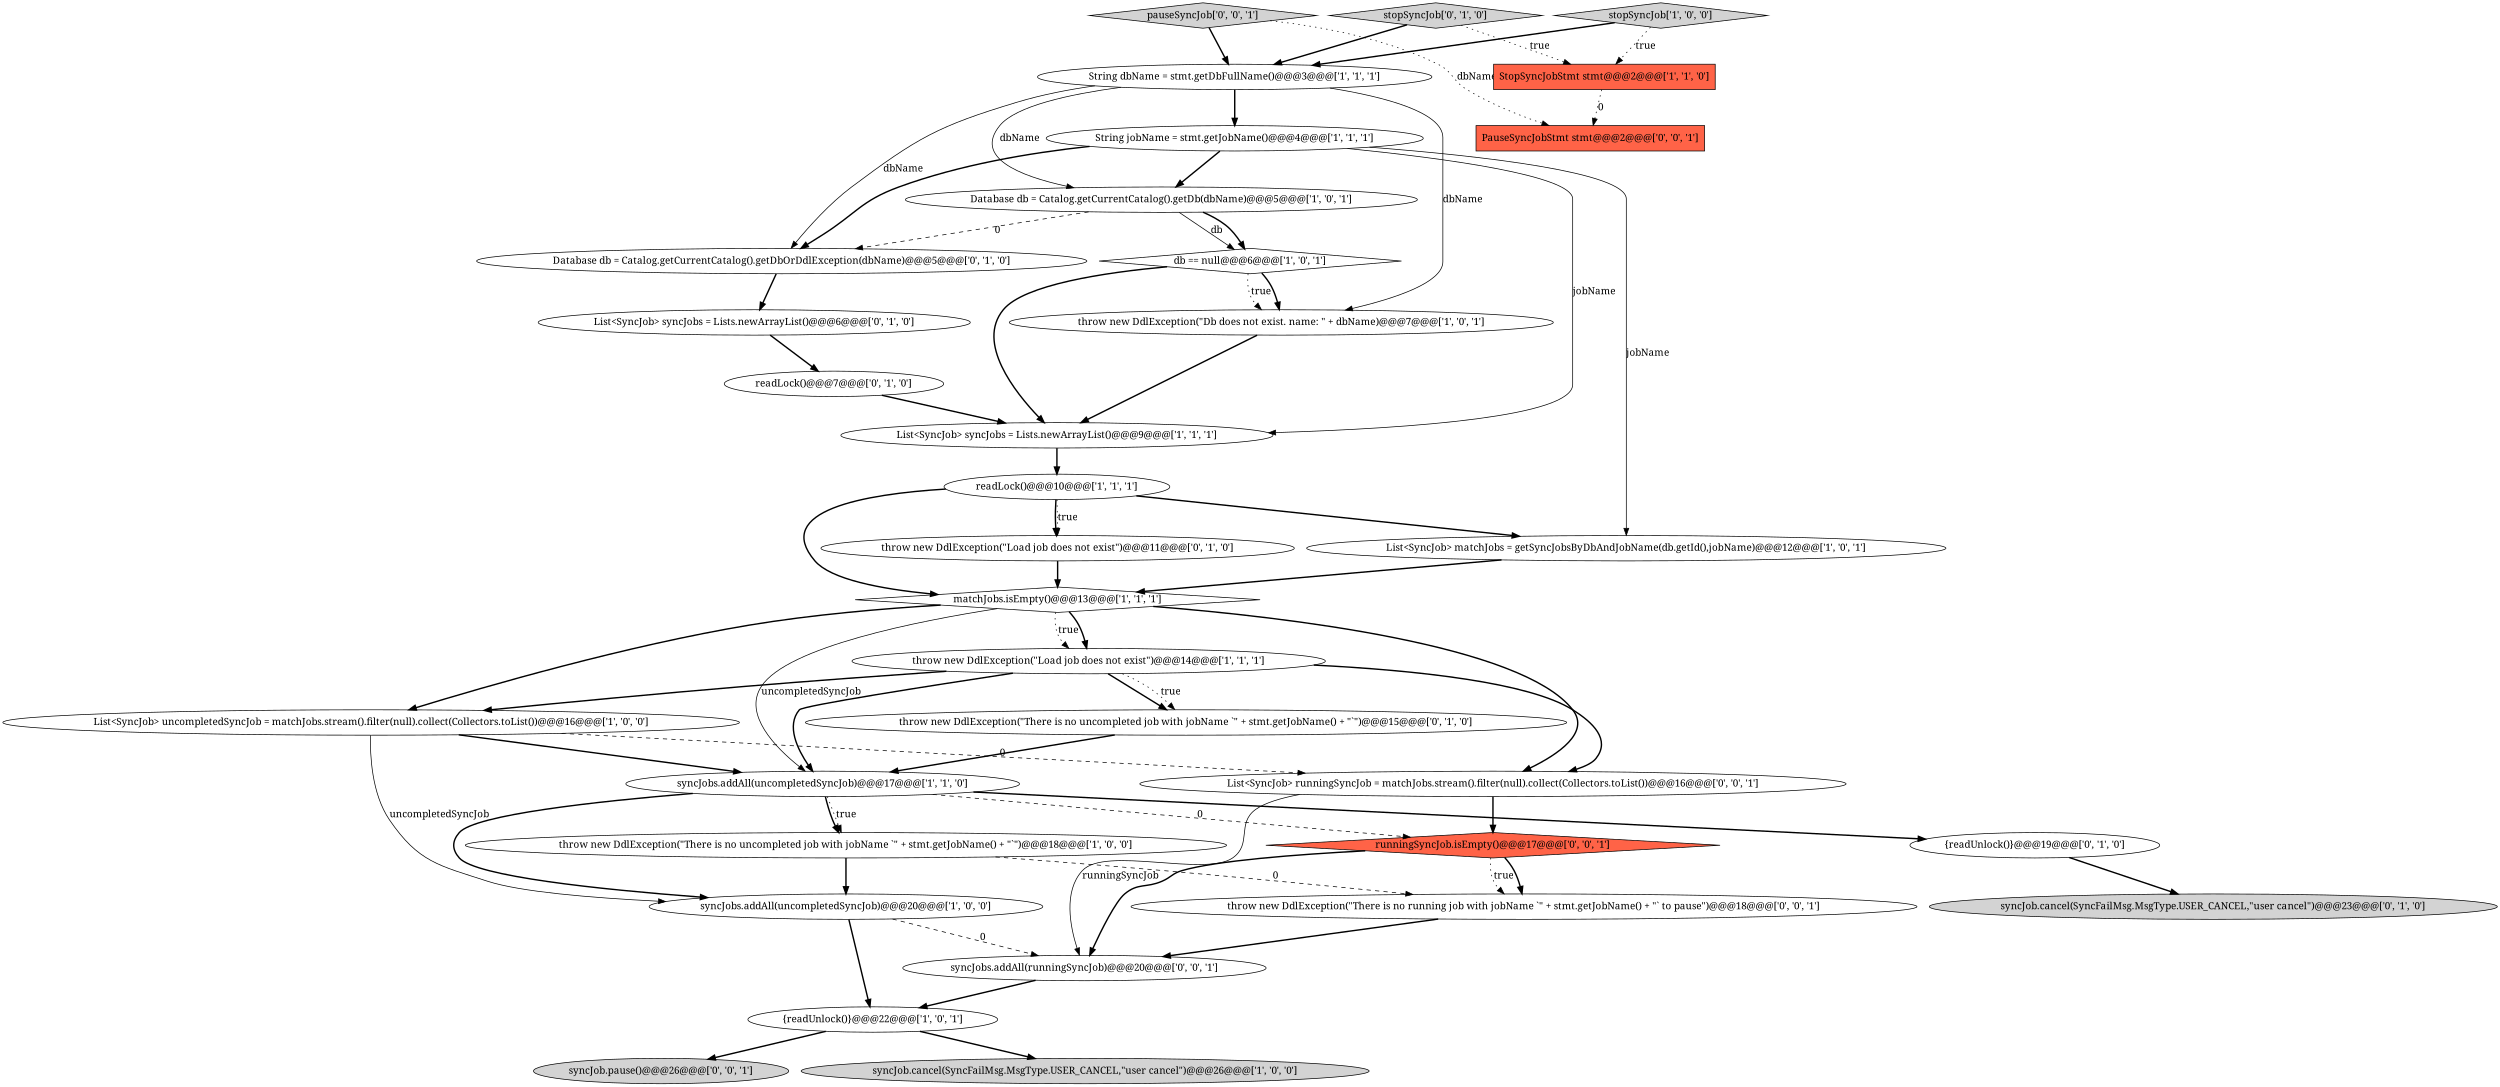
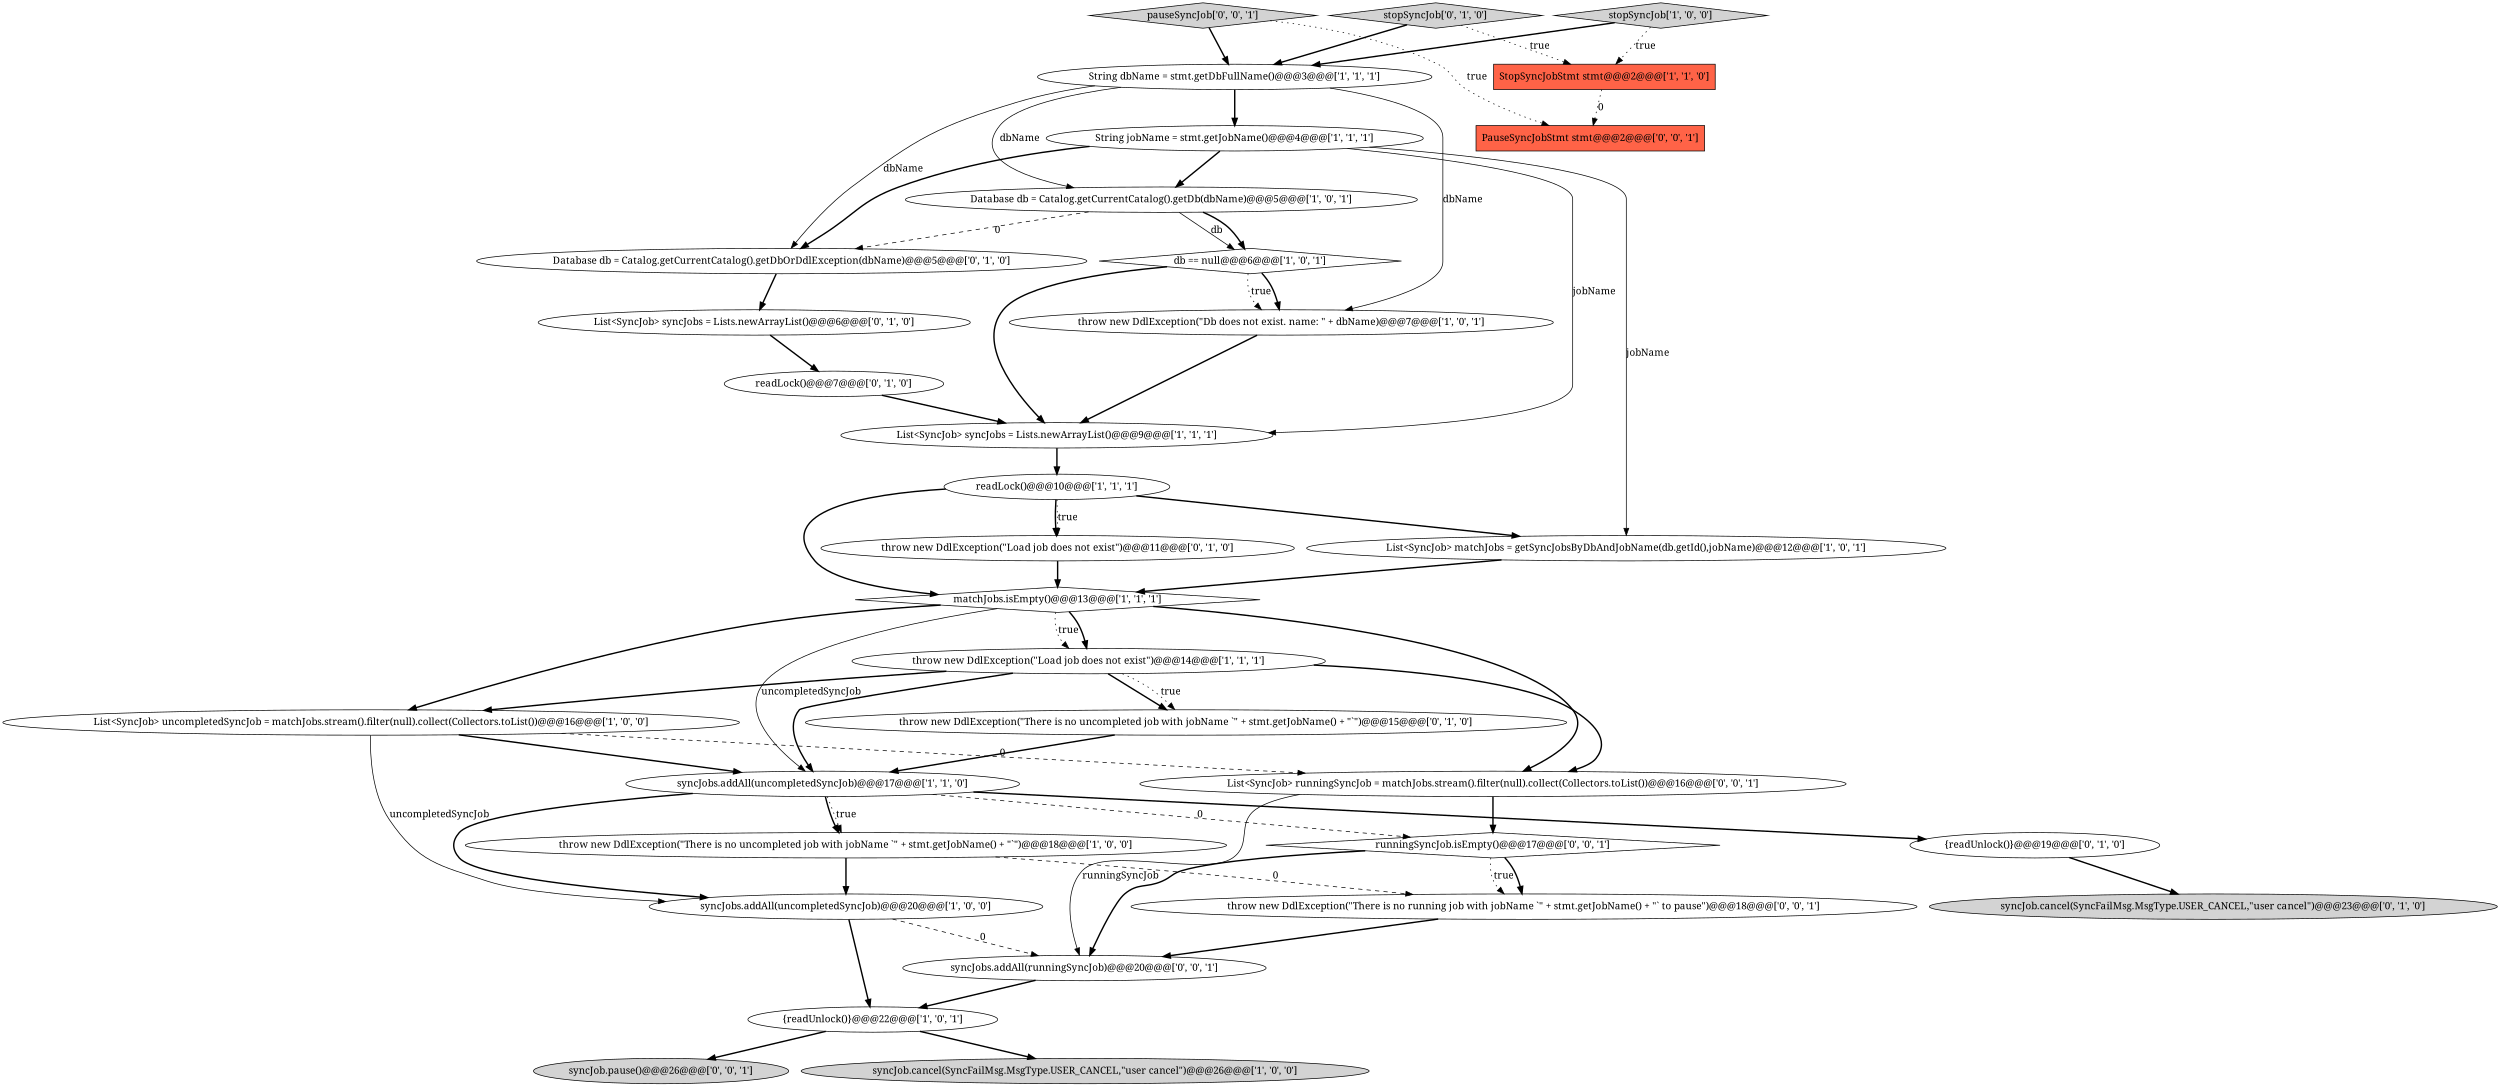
(1477, 77) -> (1477, 77)
(1493, 845) -> (1493, 845)
